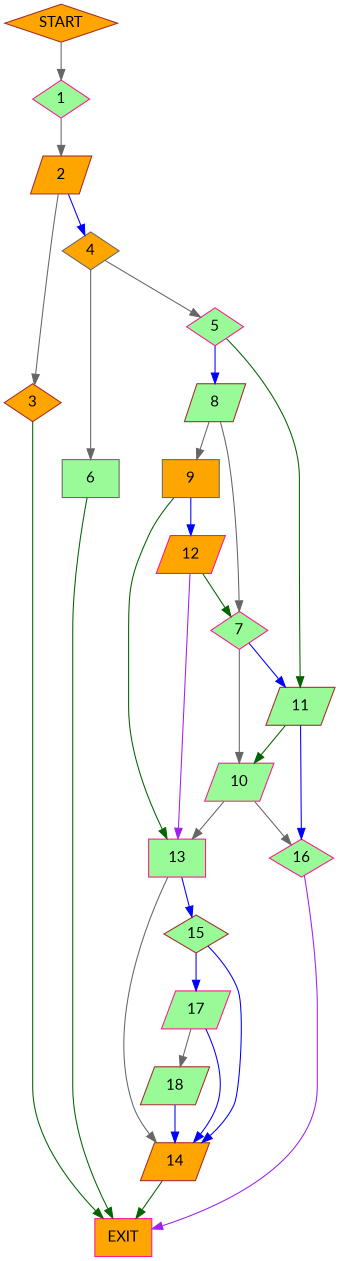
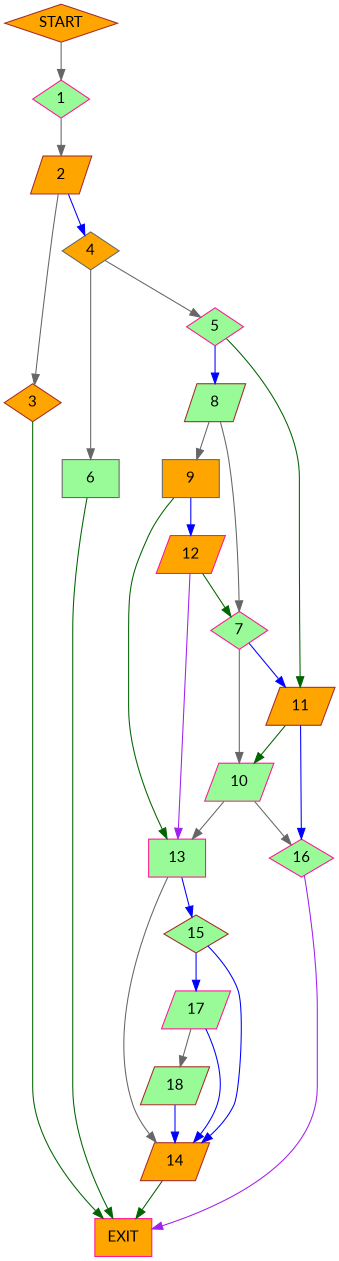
(300, 706) -> (300, 706)
